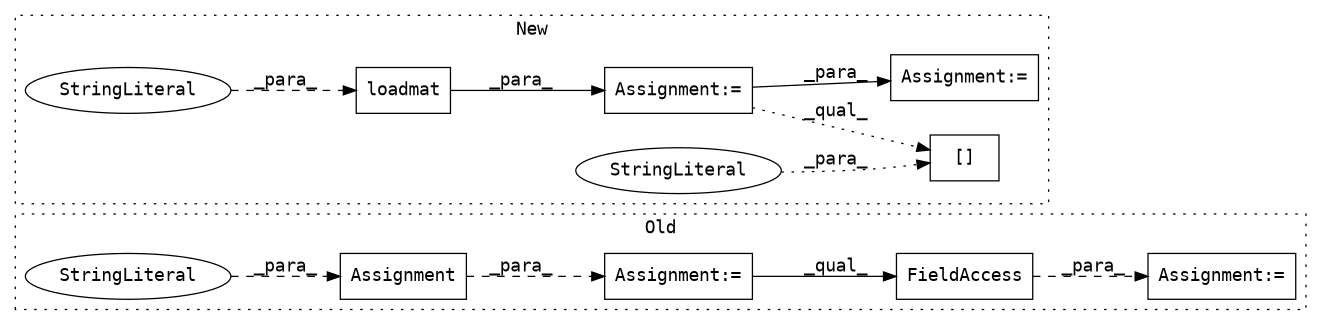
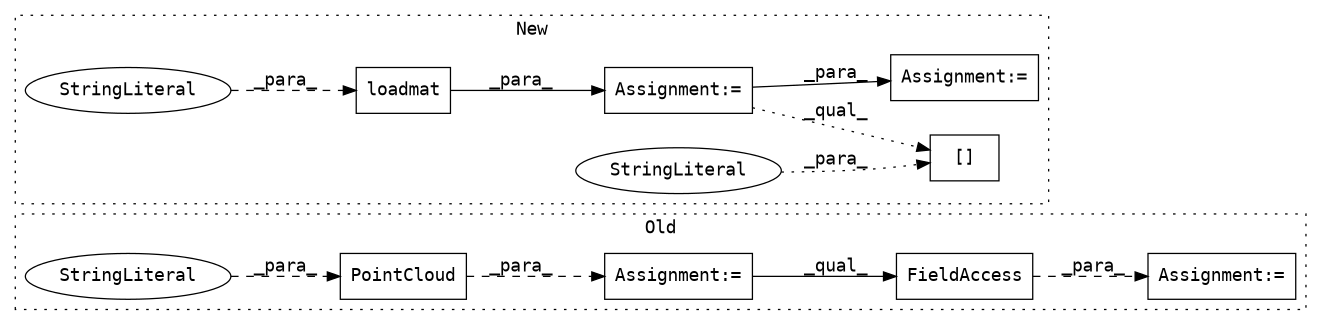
(403, 276) -> (403, 276)
